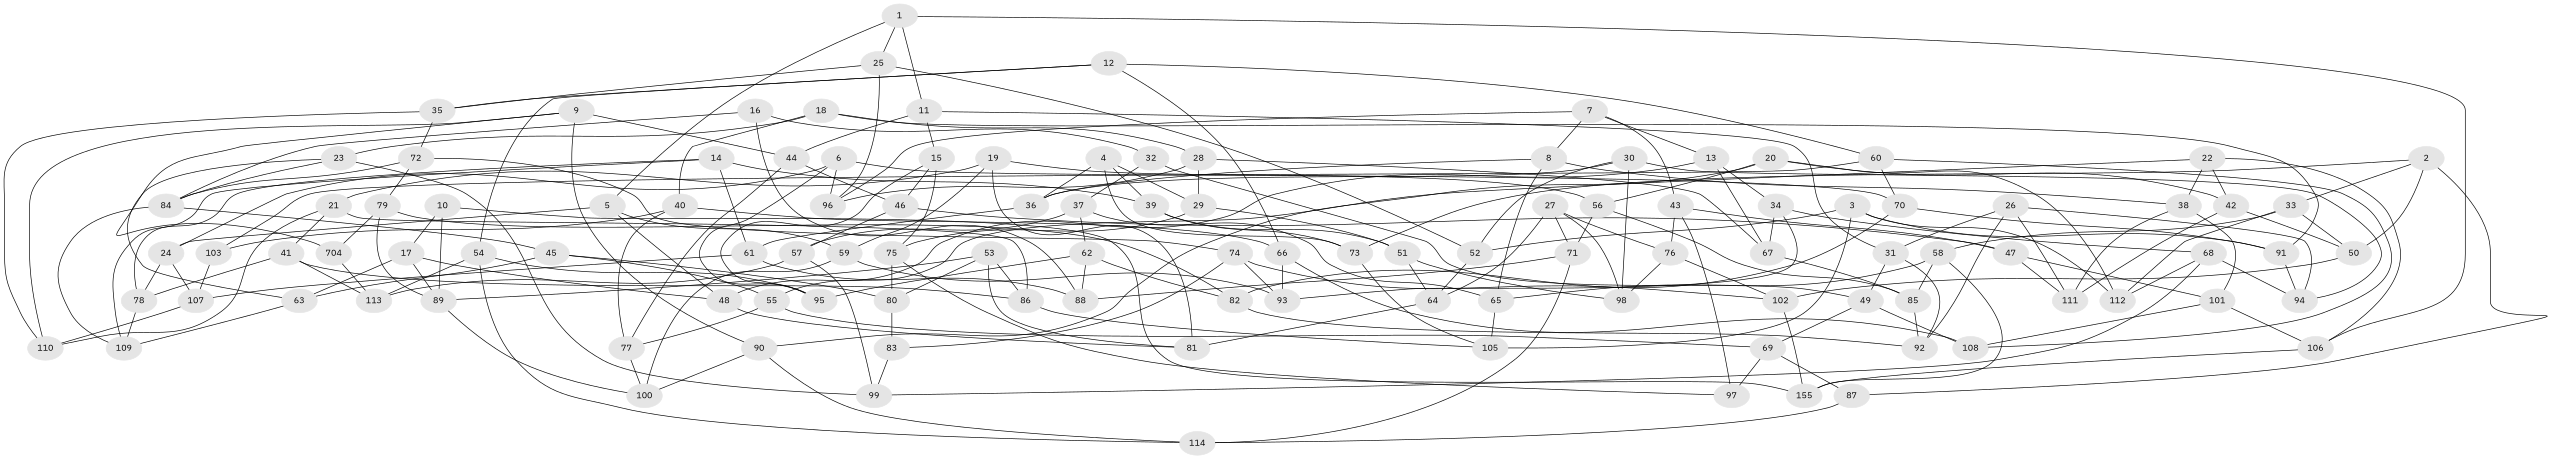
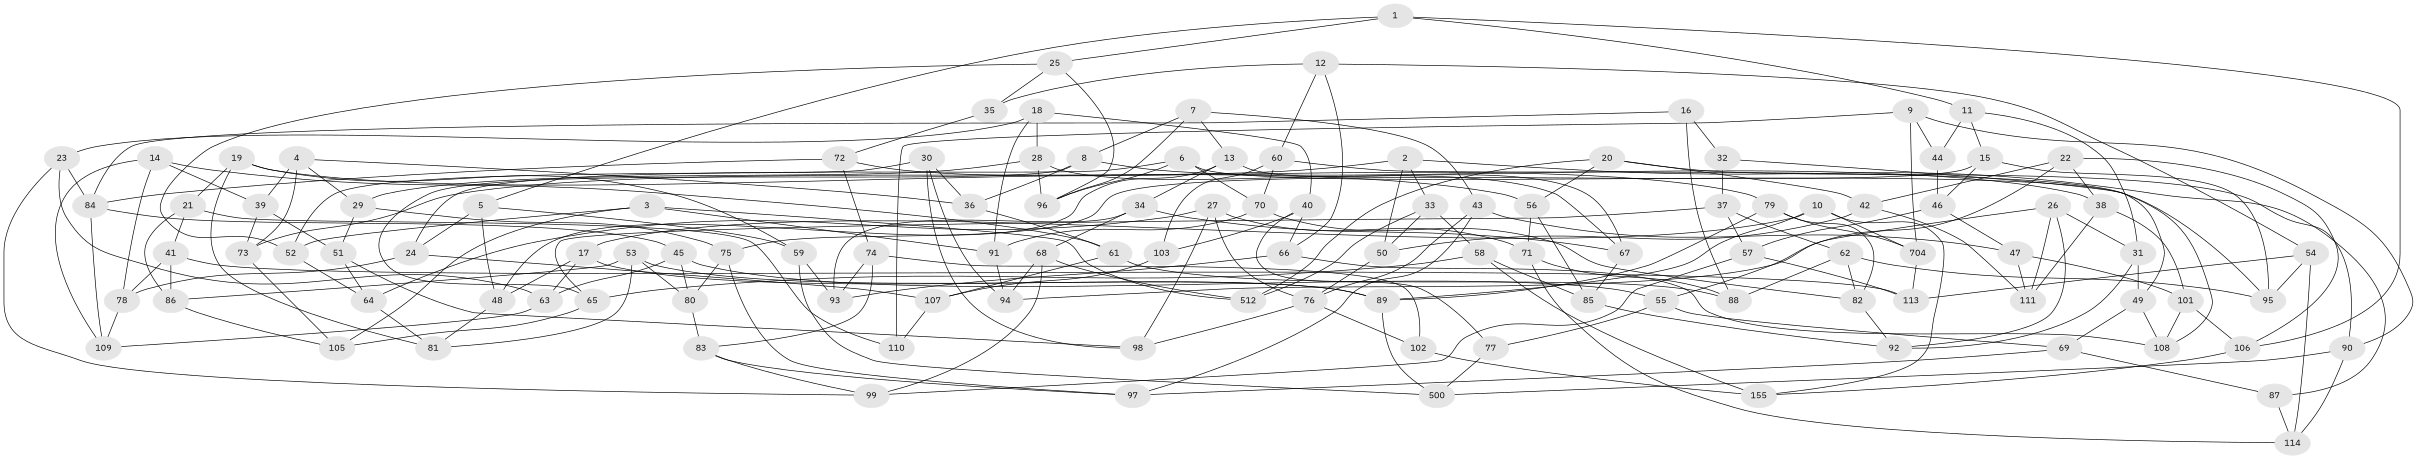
(117, 127) -> none
none -> (1864, 228)
(696, 243) -> none
(2068, 279) -> (1346, 277)
(2118, 301) -> (1248, 301)
none -> (854, 377)
(644, 396) -> (1437, 396)
